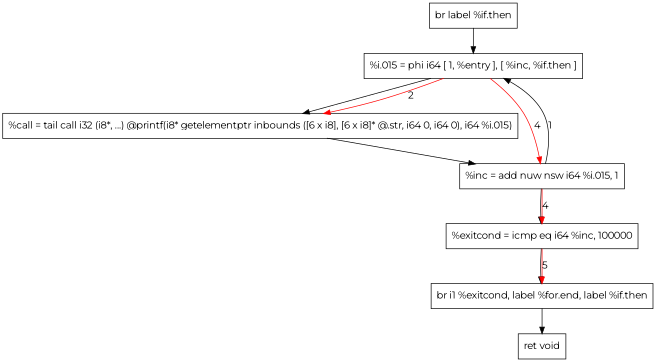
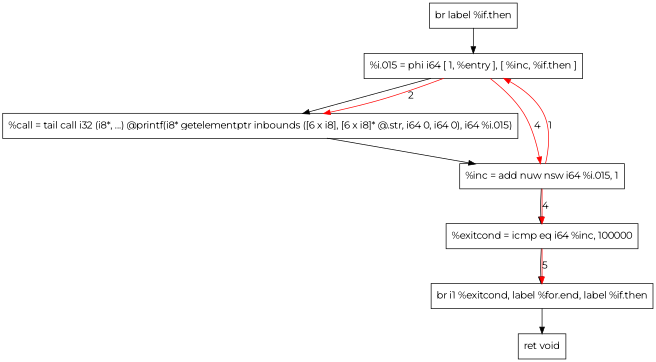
(544, 115) -> (544, 115)
